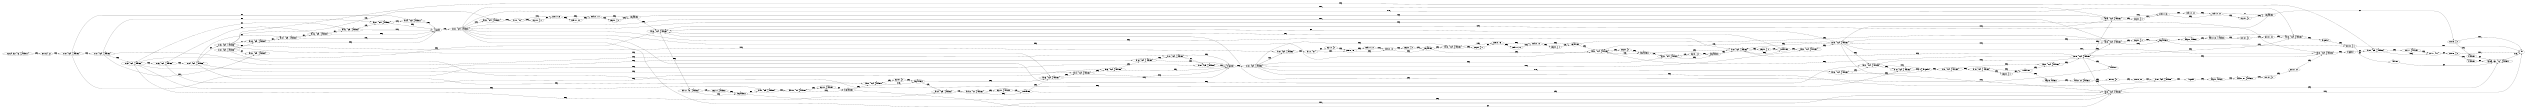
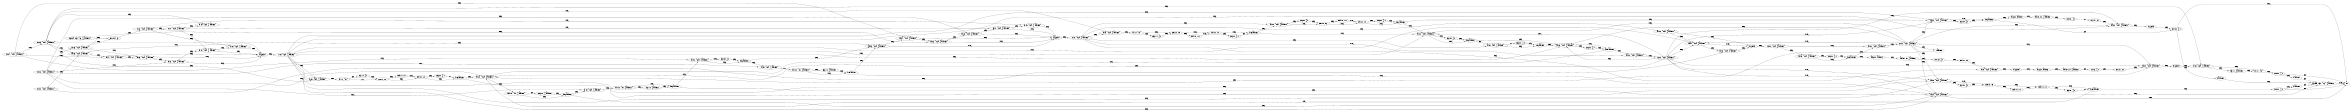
(2411, 50) -> (2237, 71)
(117, 59) -> none
(180, 64) -> (97, 43)
